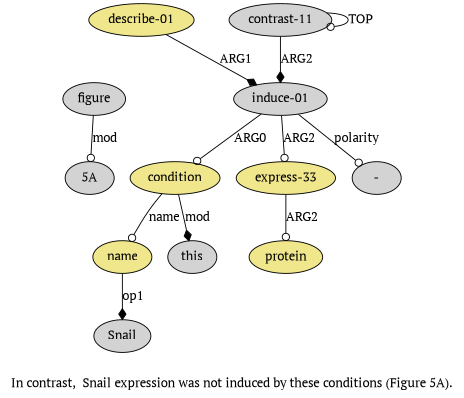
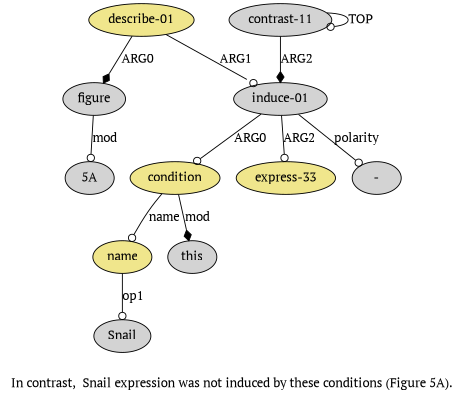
none -> (121, 55)
(206, 57) -> (206, 57)
(286, 257) -> none
(122, 293) -> (122, 293)
